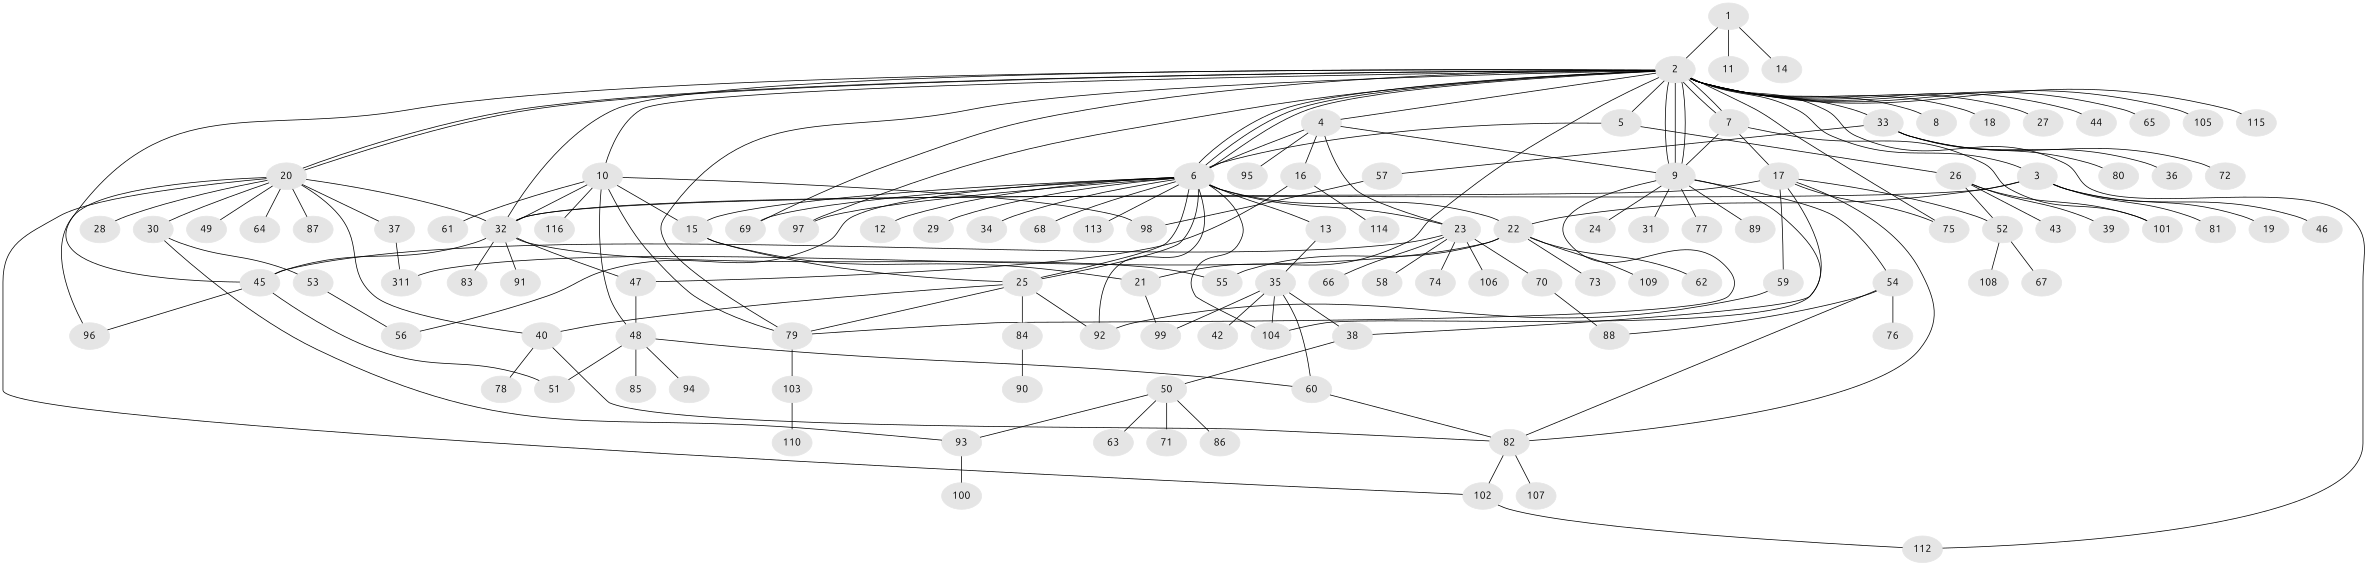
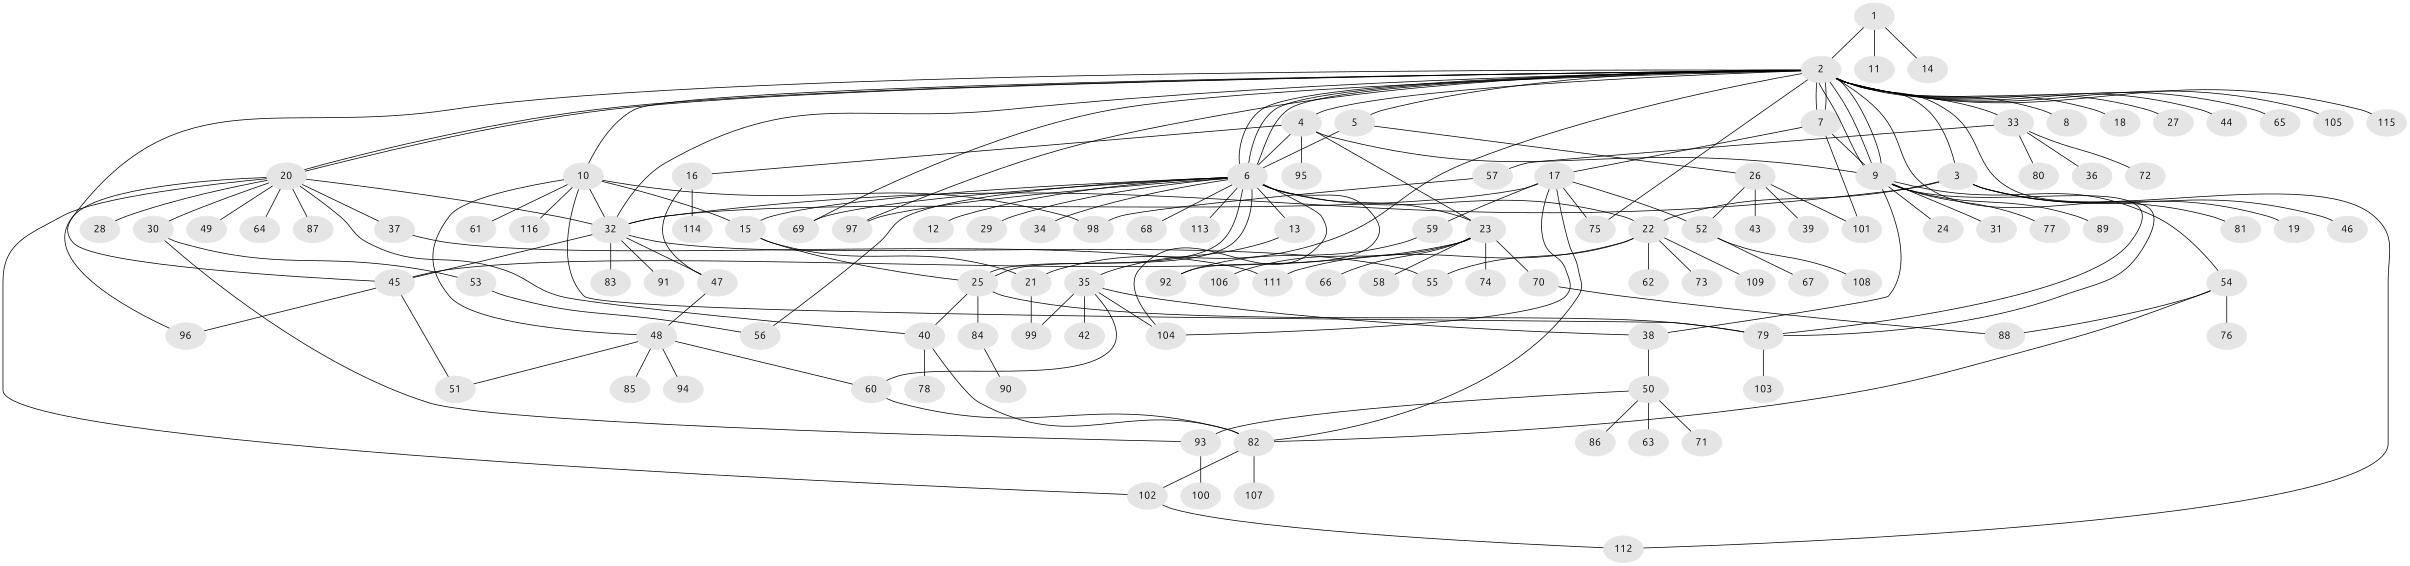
(401, 283) -> (1273, 283)
(1061, 309) -> none
(792, 443) -> none
